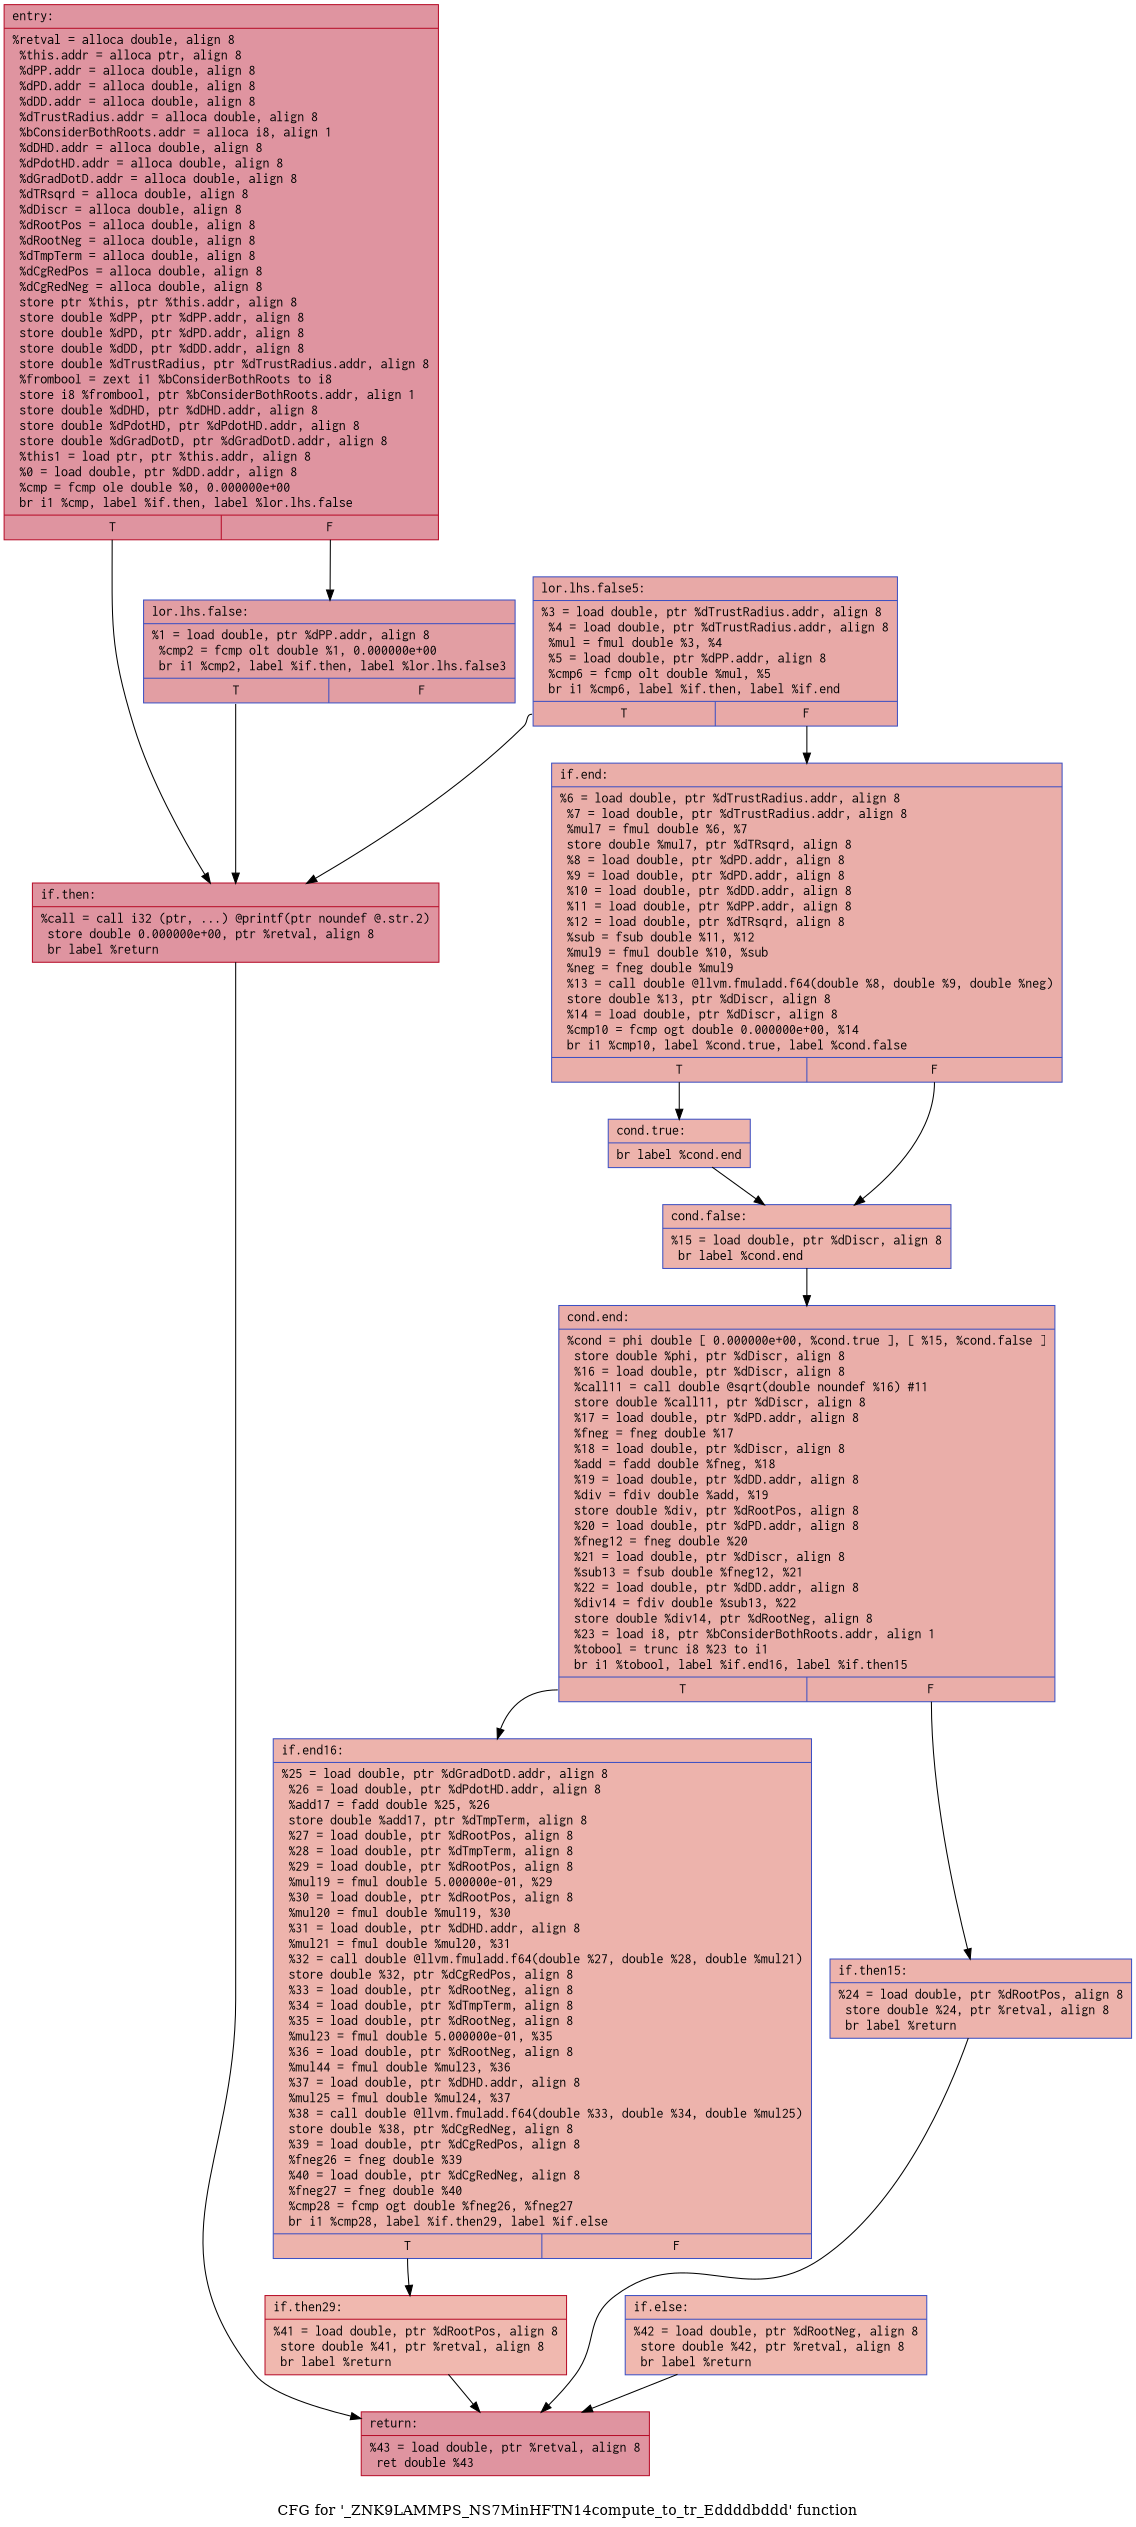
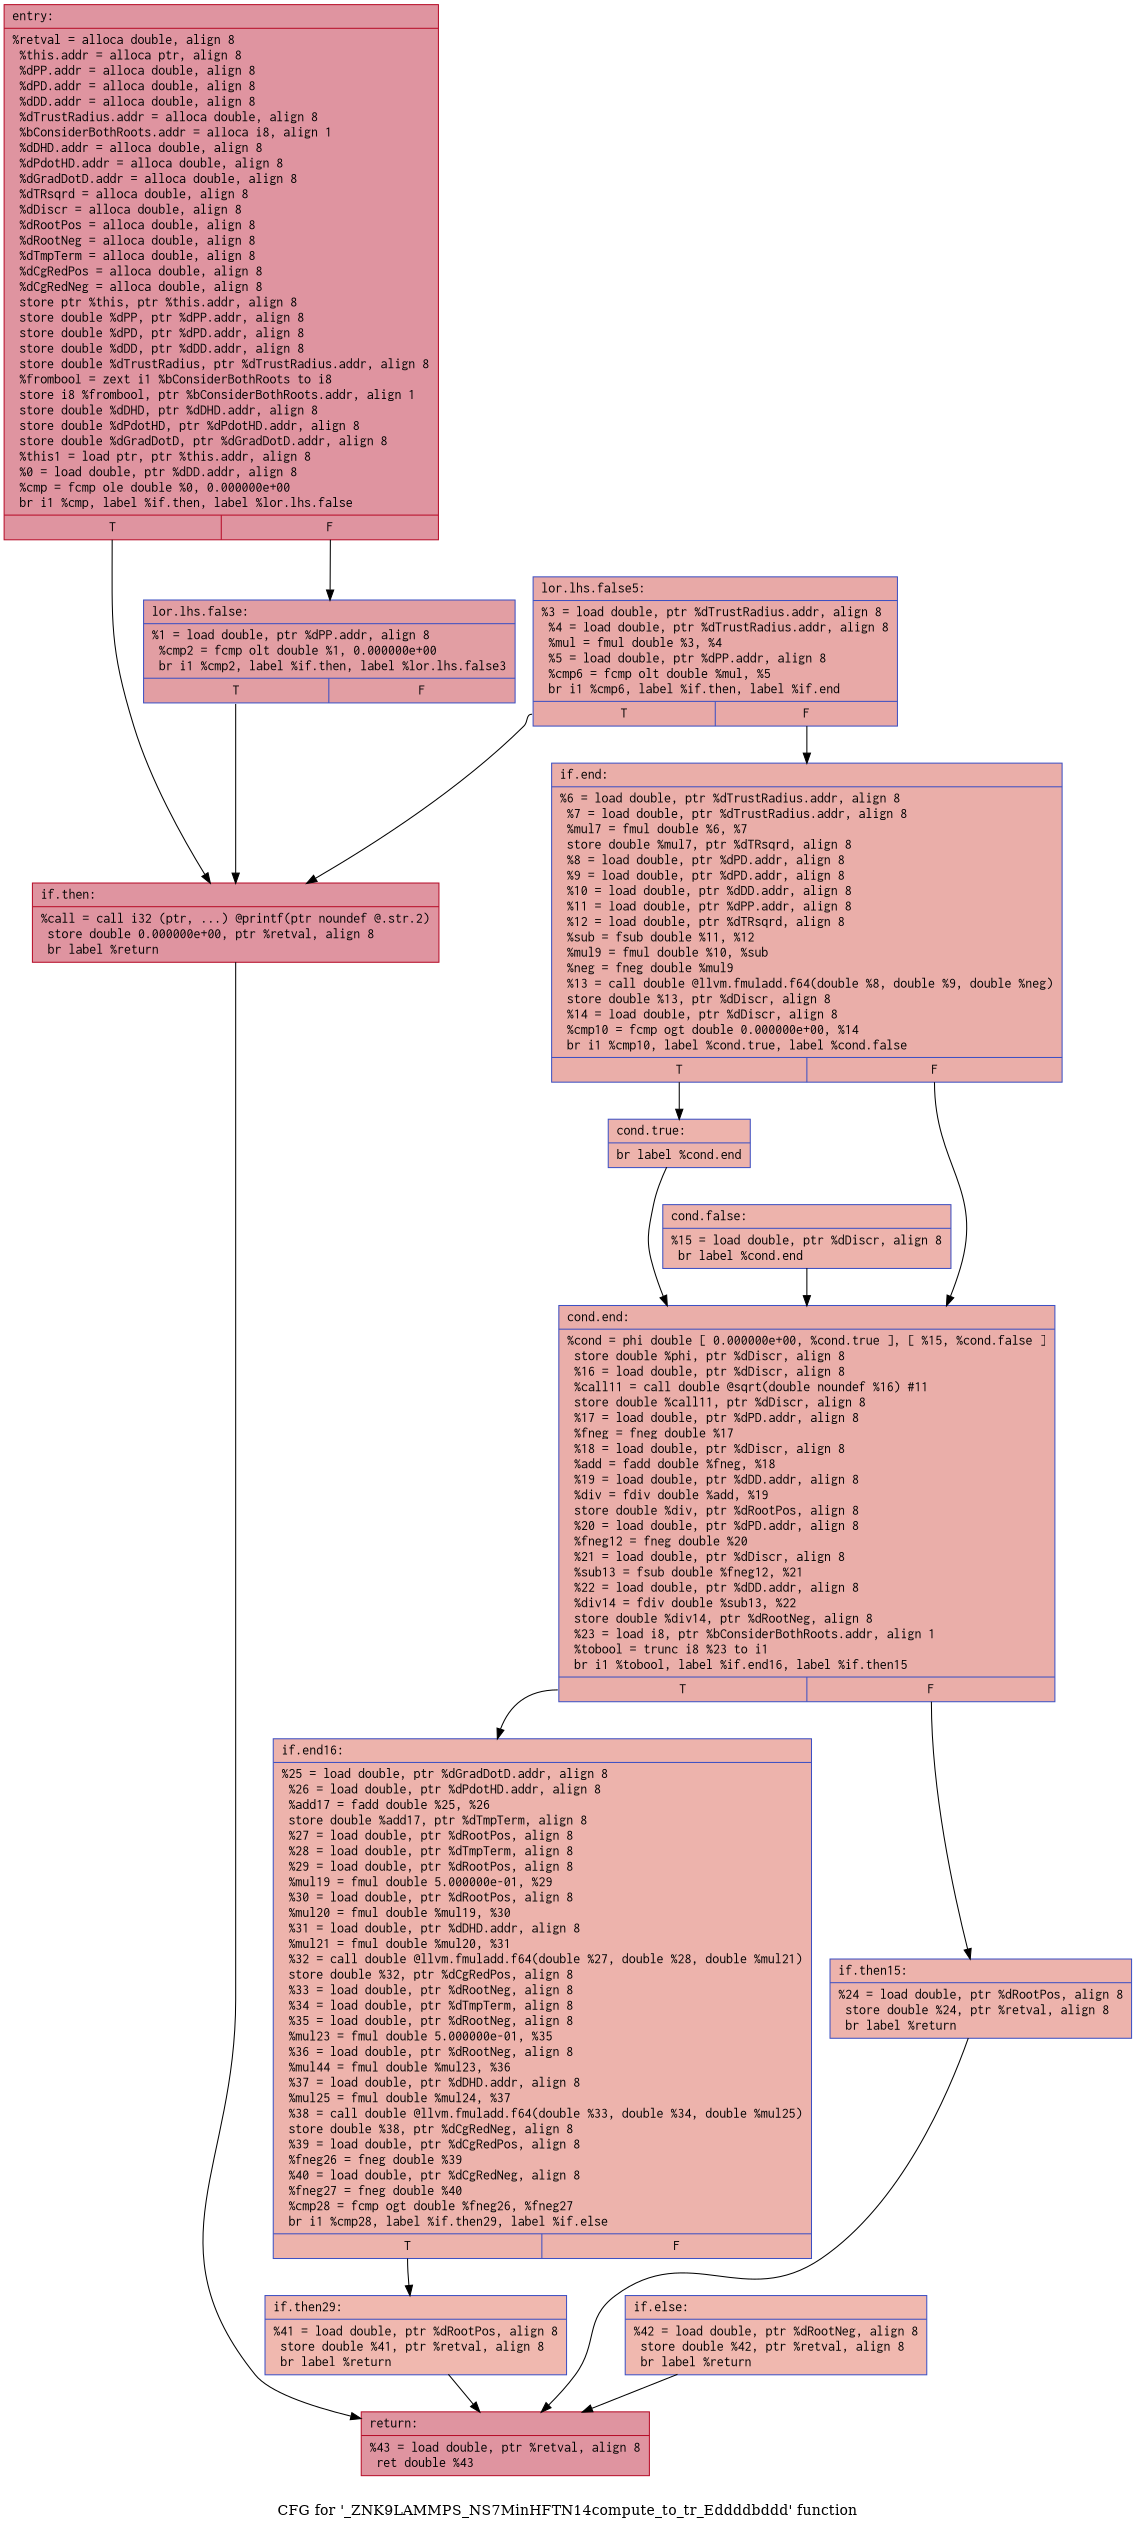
(912, 1148) -> (960, 1189)
(734, 1183) -> (649, 1231)
(416, 2335) -> (416, 2335)
